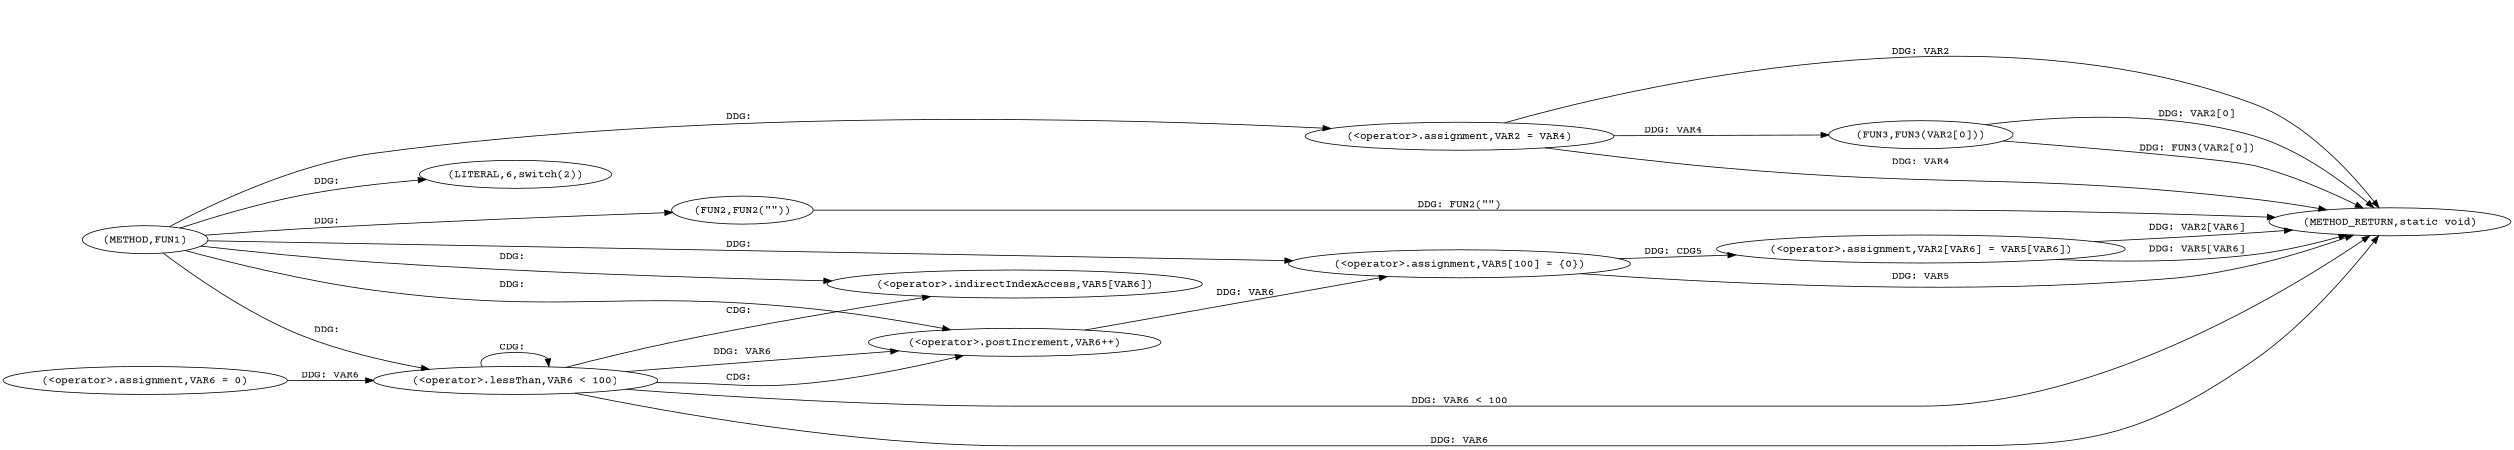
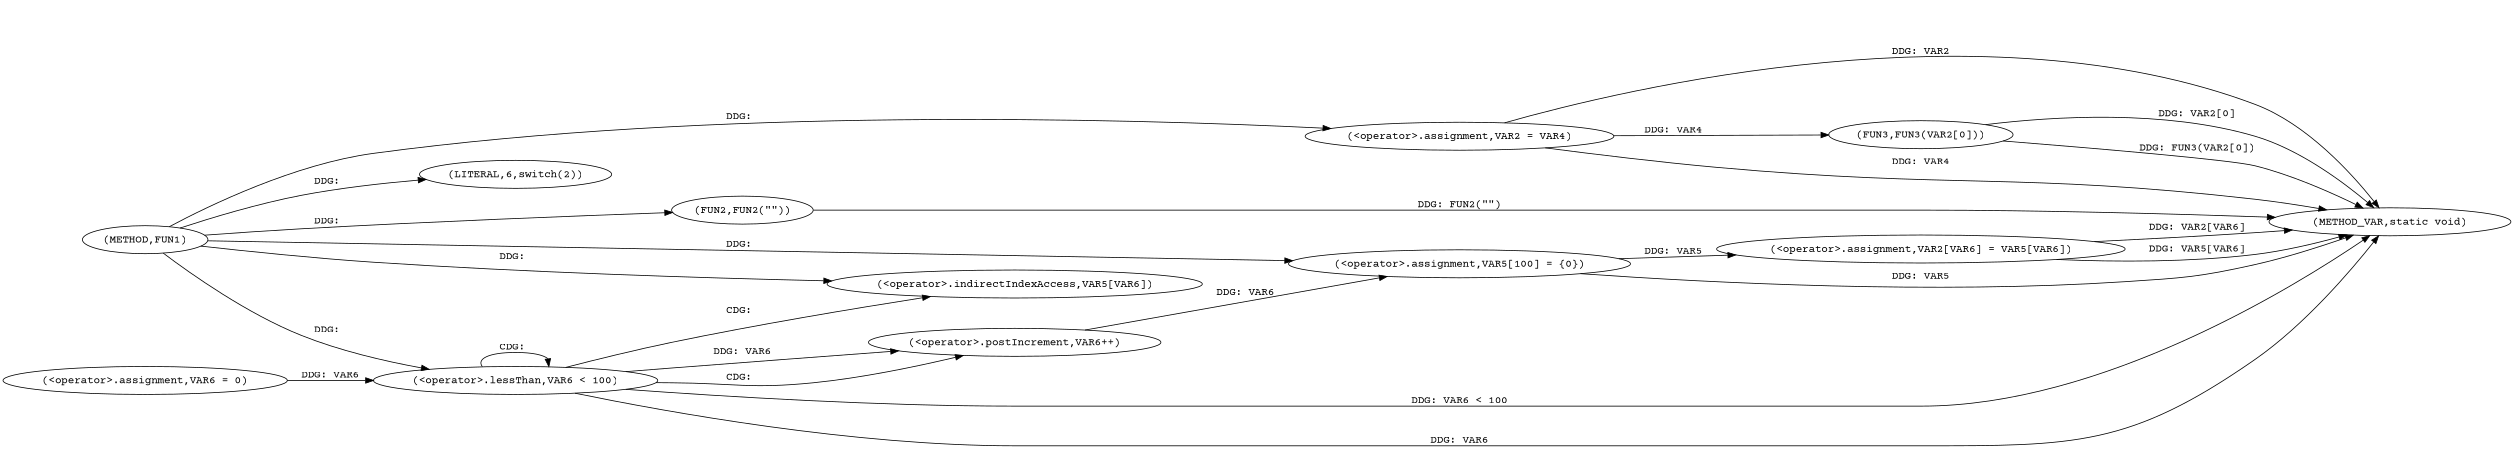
(2390, 222) -> (2390, 222)
(1673, 251) -> (1673, 251)
(562, 302) -> none
